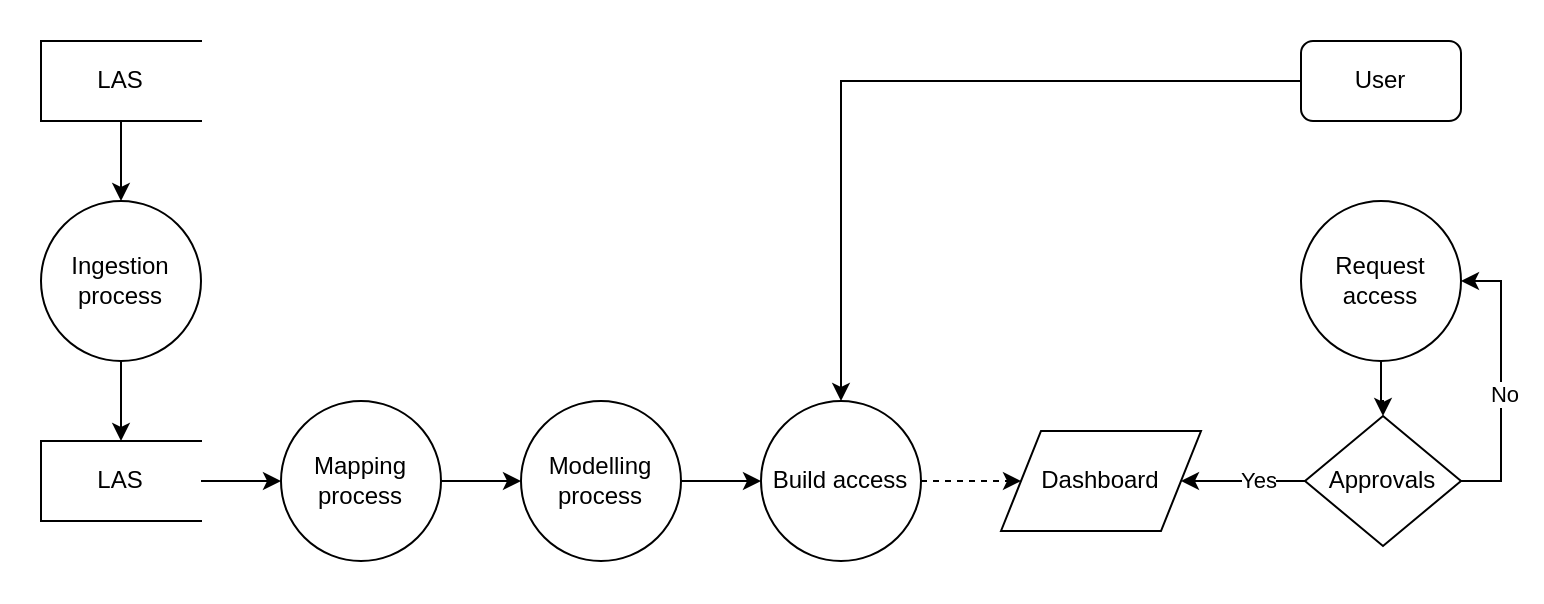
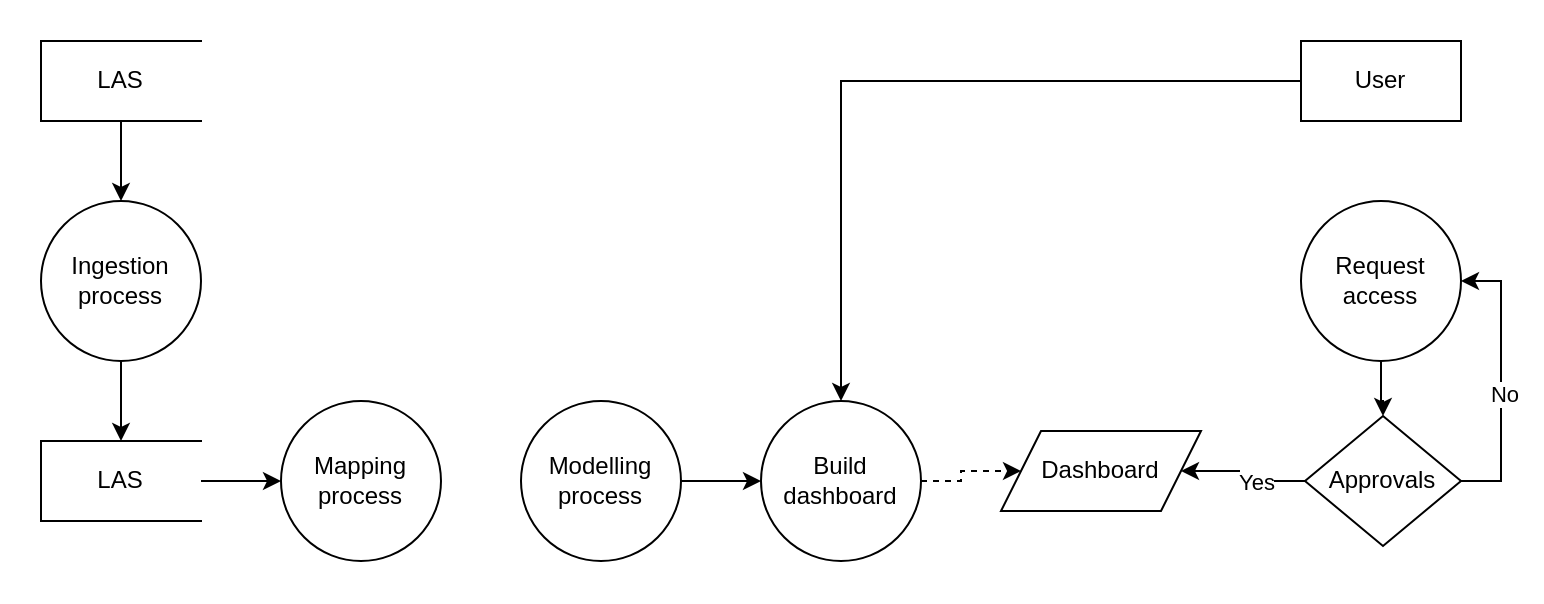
(1381, 81) -> (1381, 81)
(474, 481) -> none
(841, 481) -> (841, 481)
(1101, 481) -> (1101, 471)
